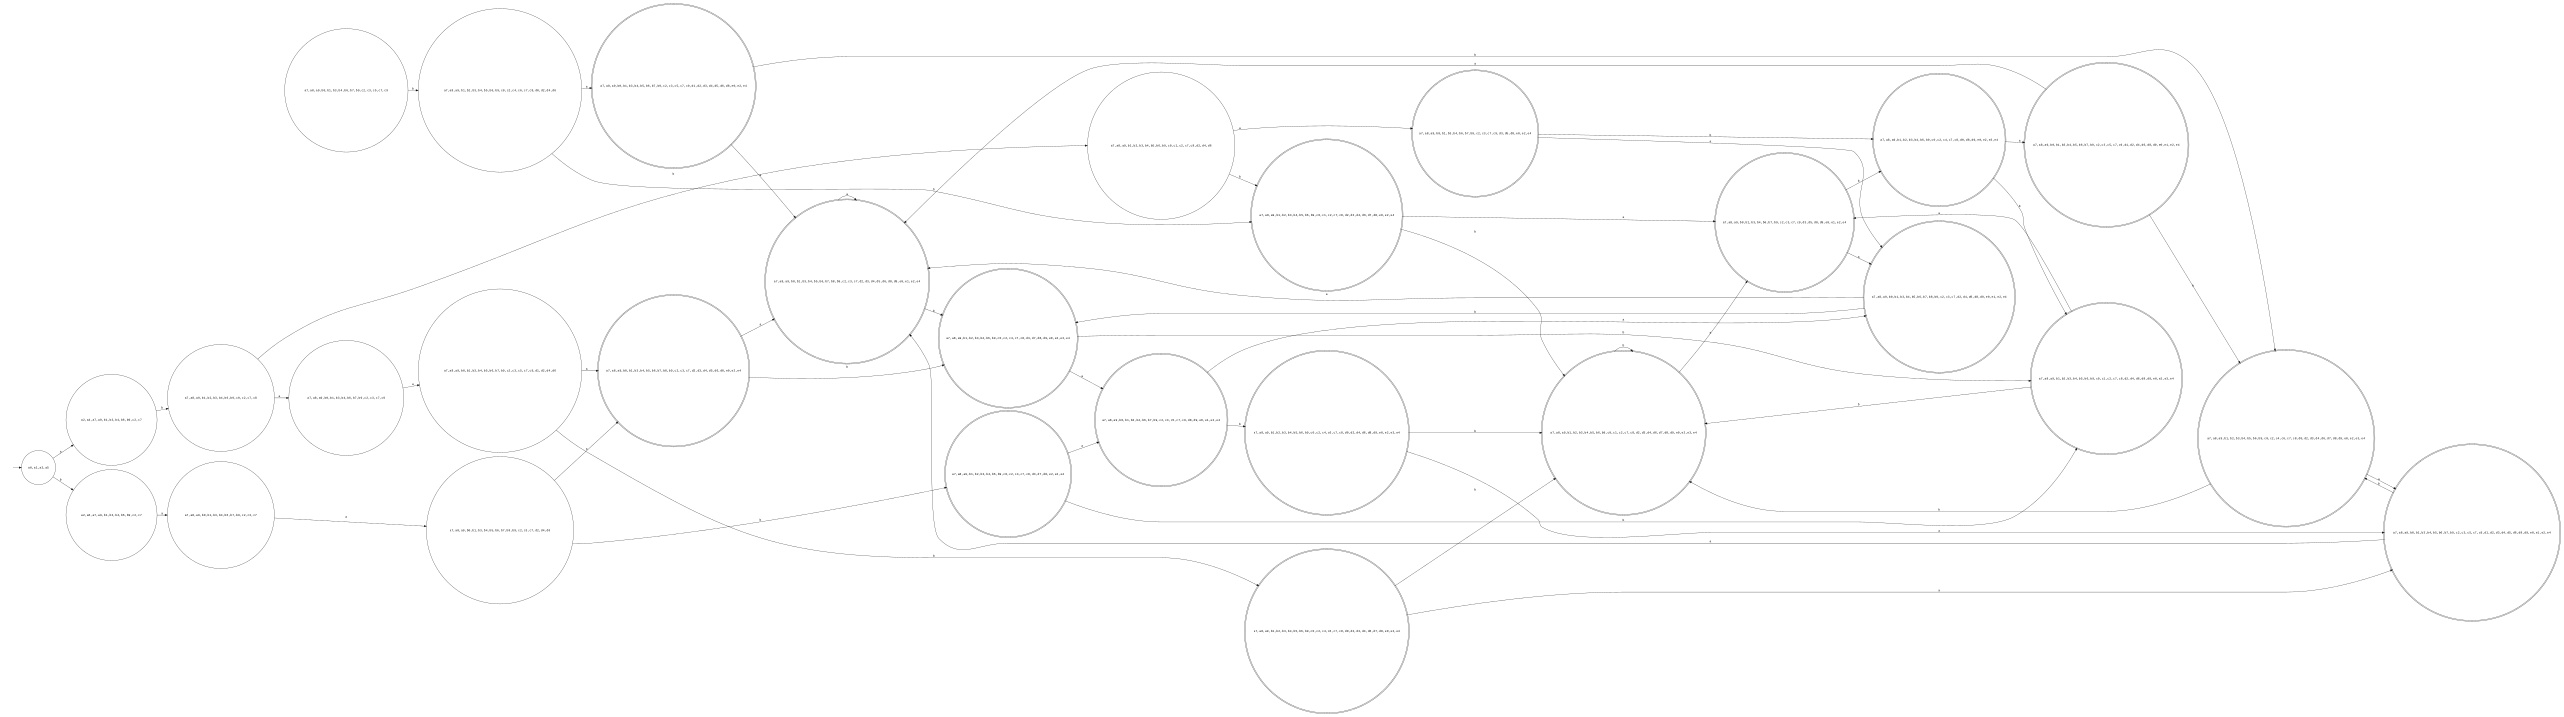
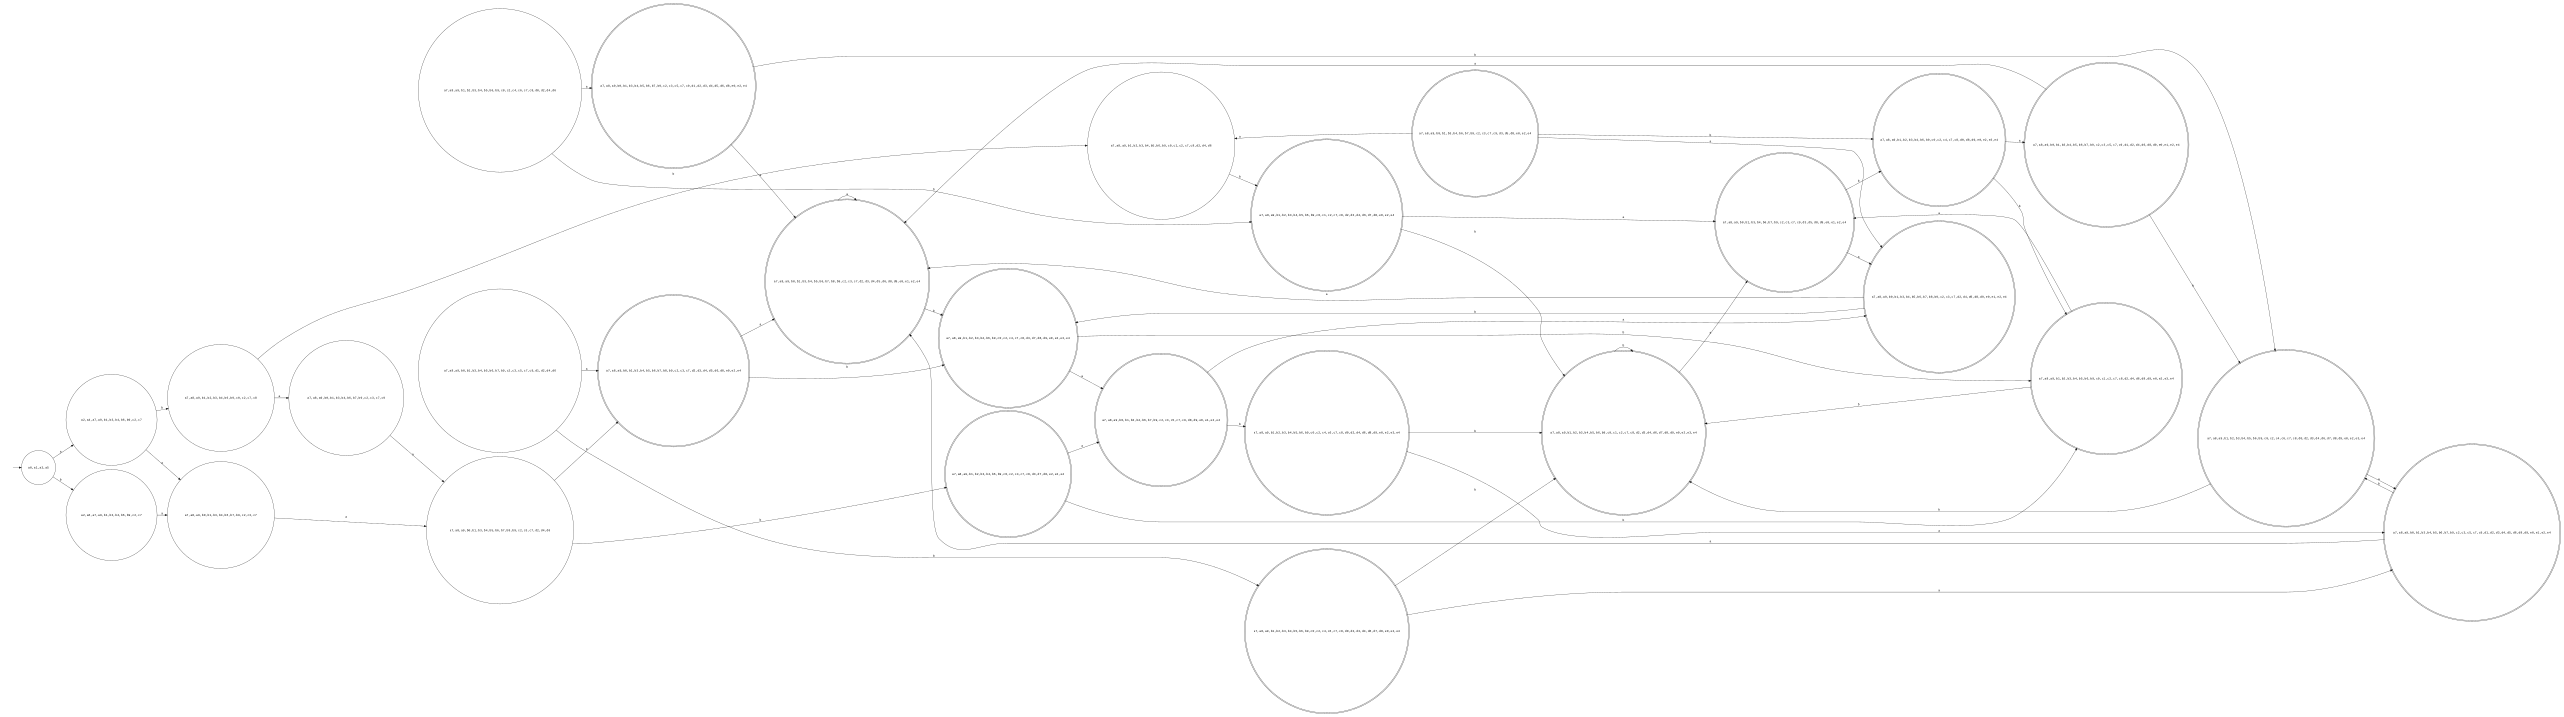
(346, 90) -> none
(1322, 126) -> (1325, 135)
(410, 387) -> (416, 458)
none -> (162, 464)
